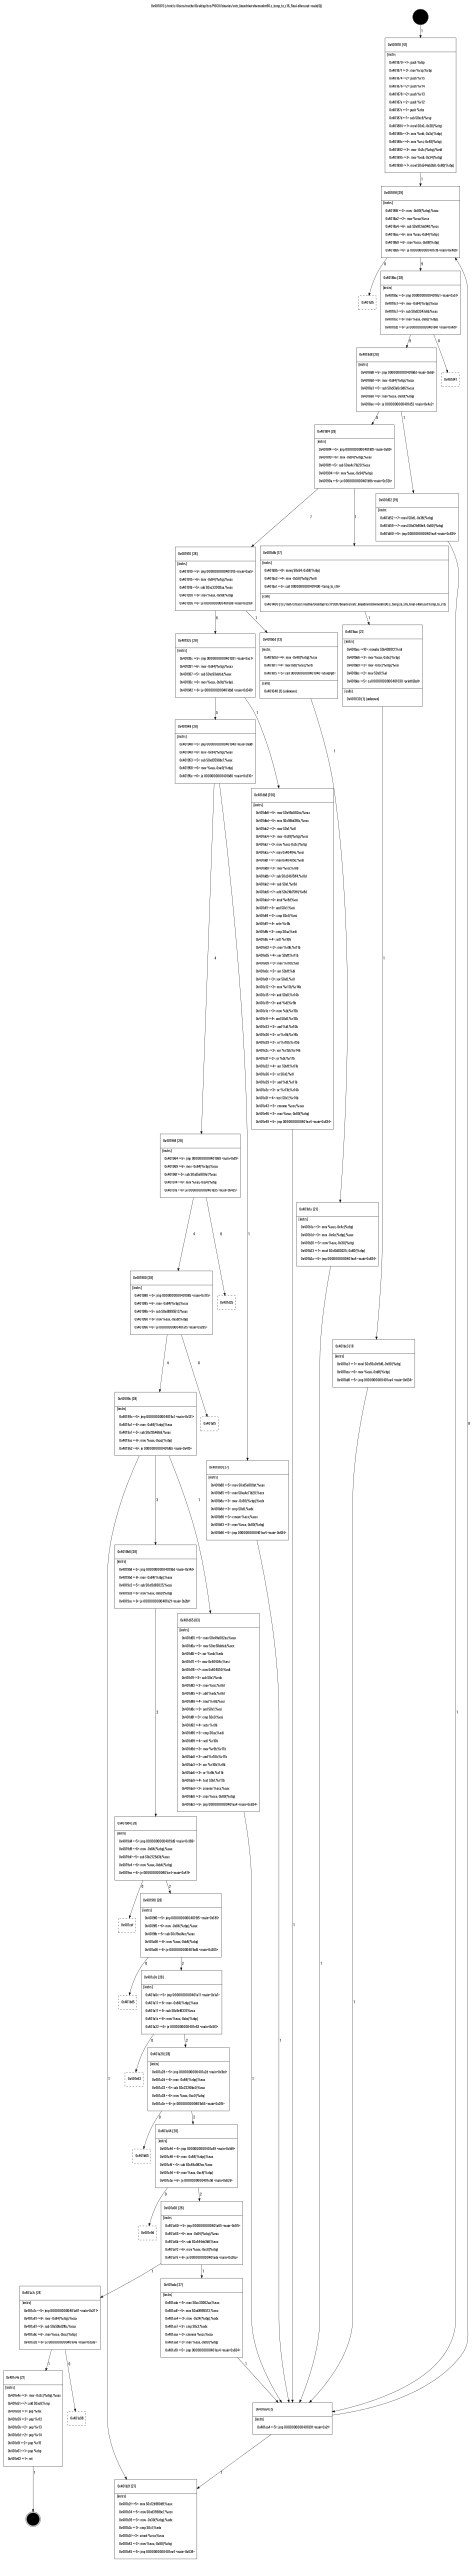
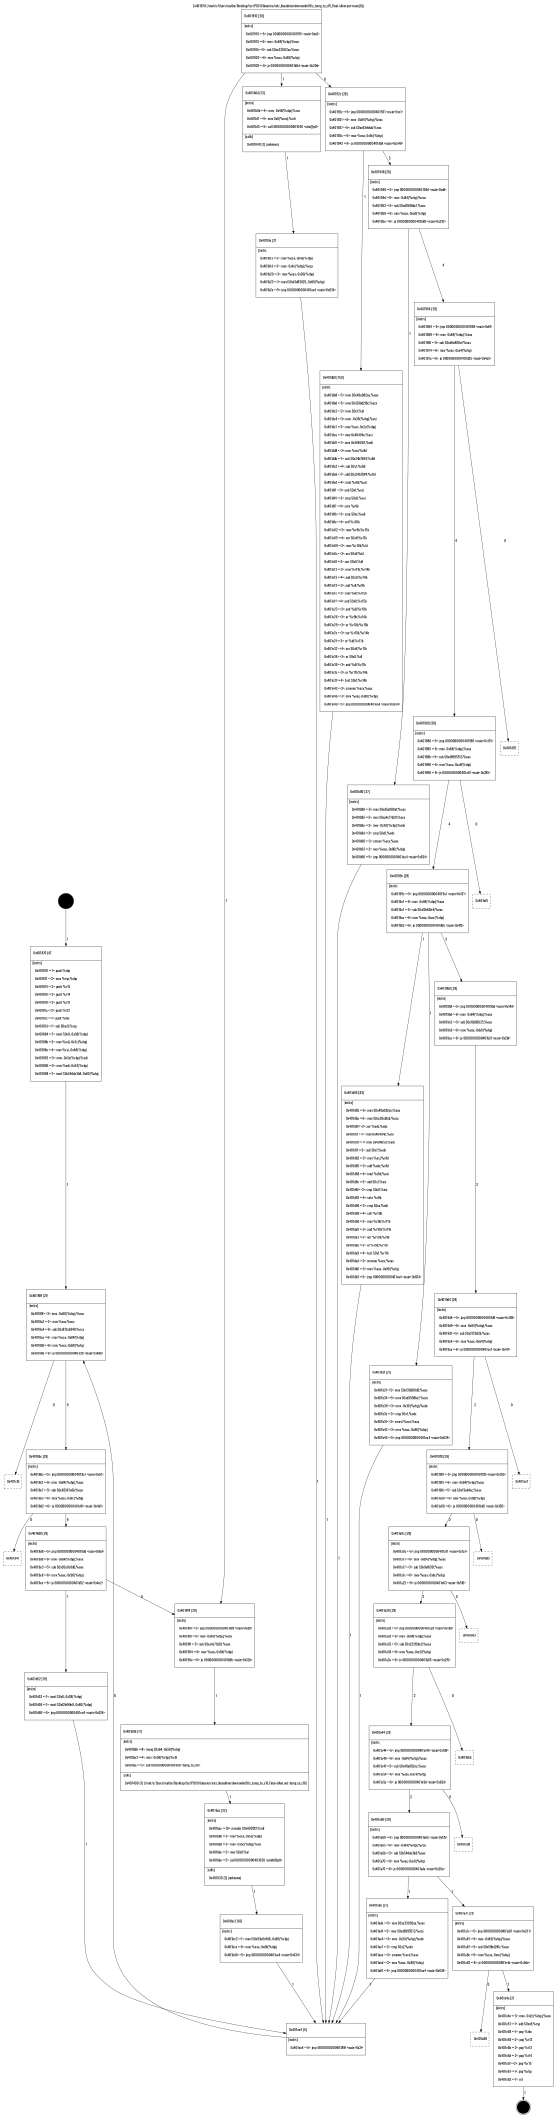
(286, 517) -> (225, 835)
(235, 2461) -> (359, 1733)
